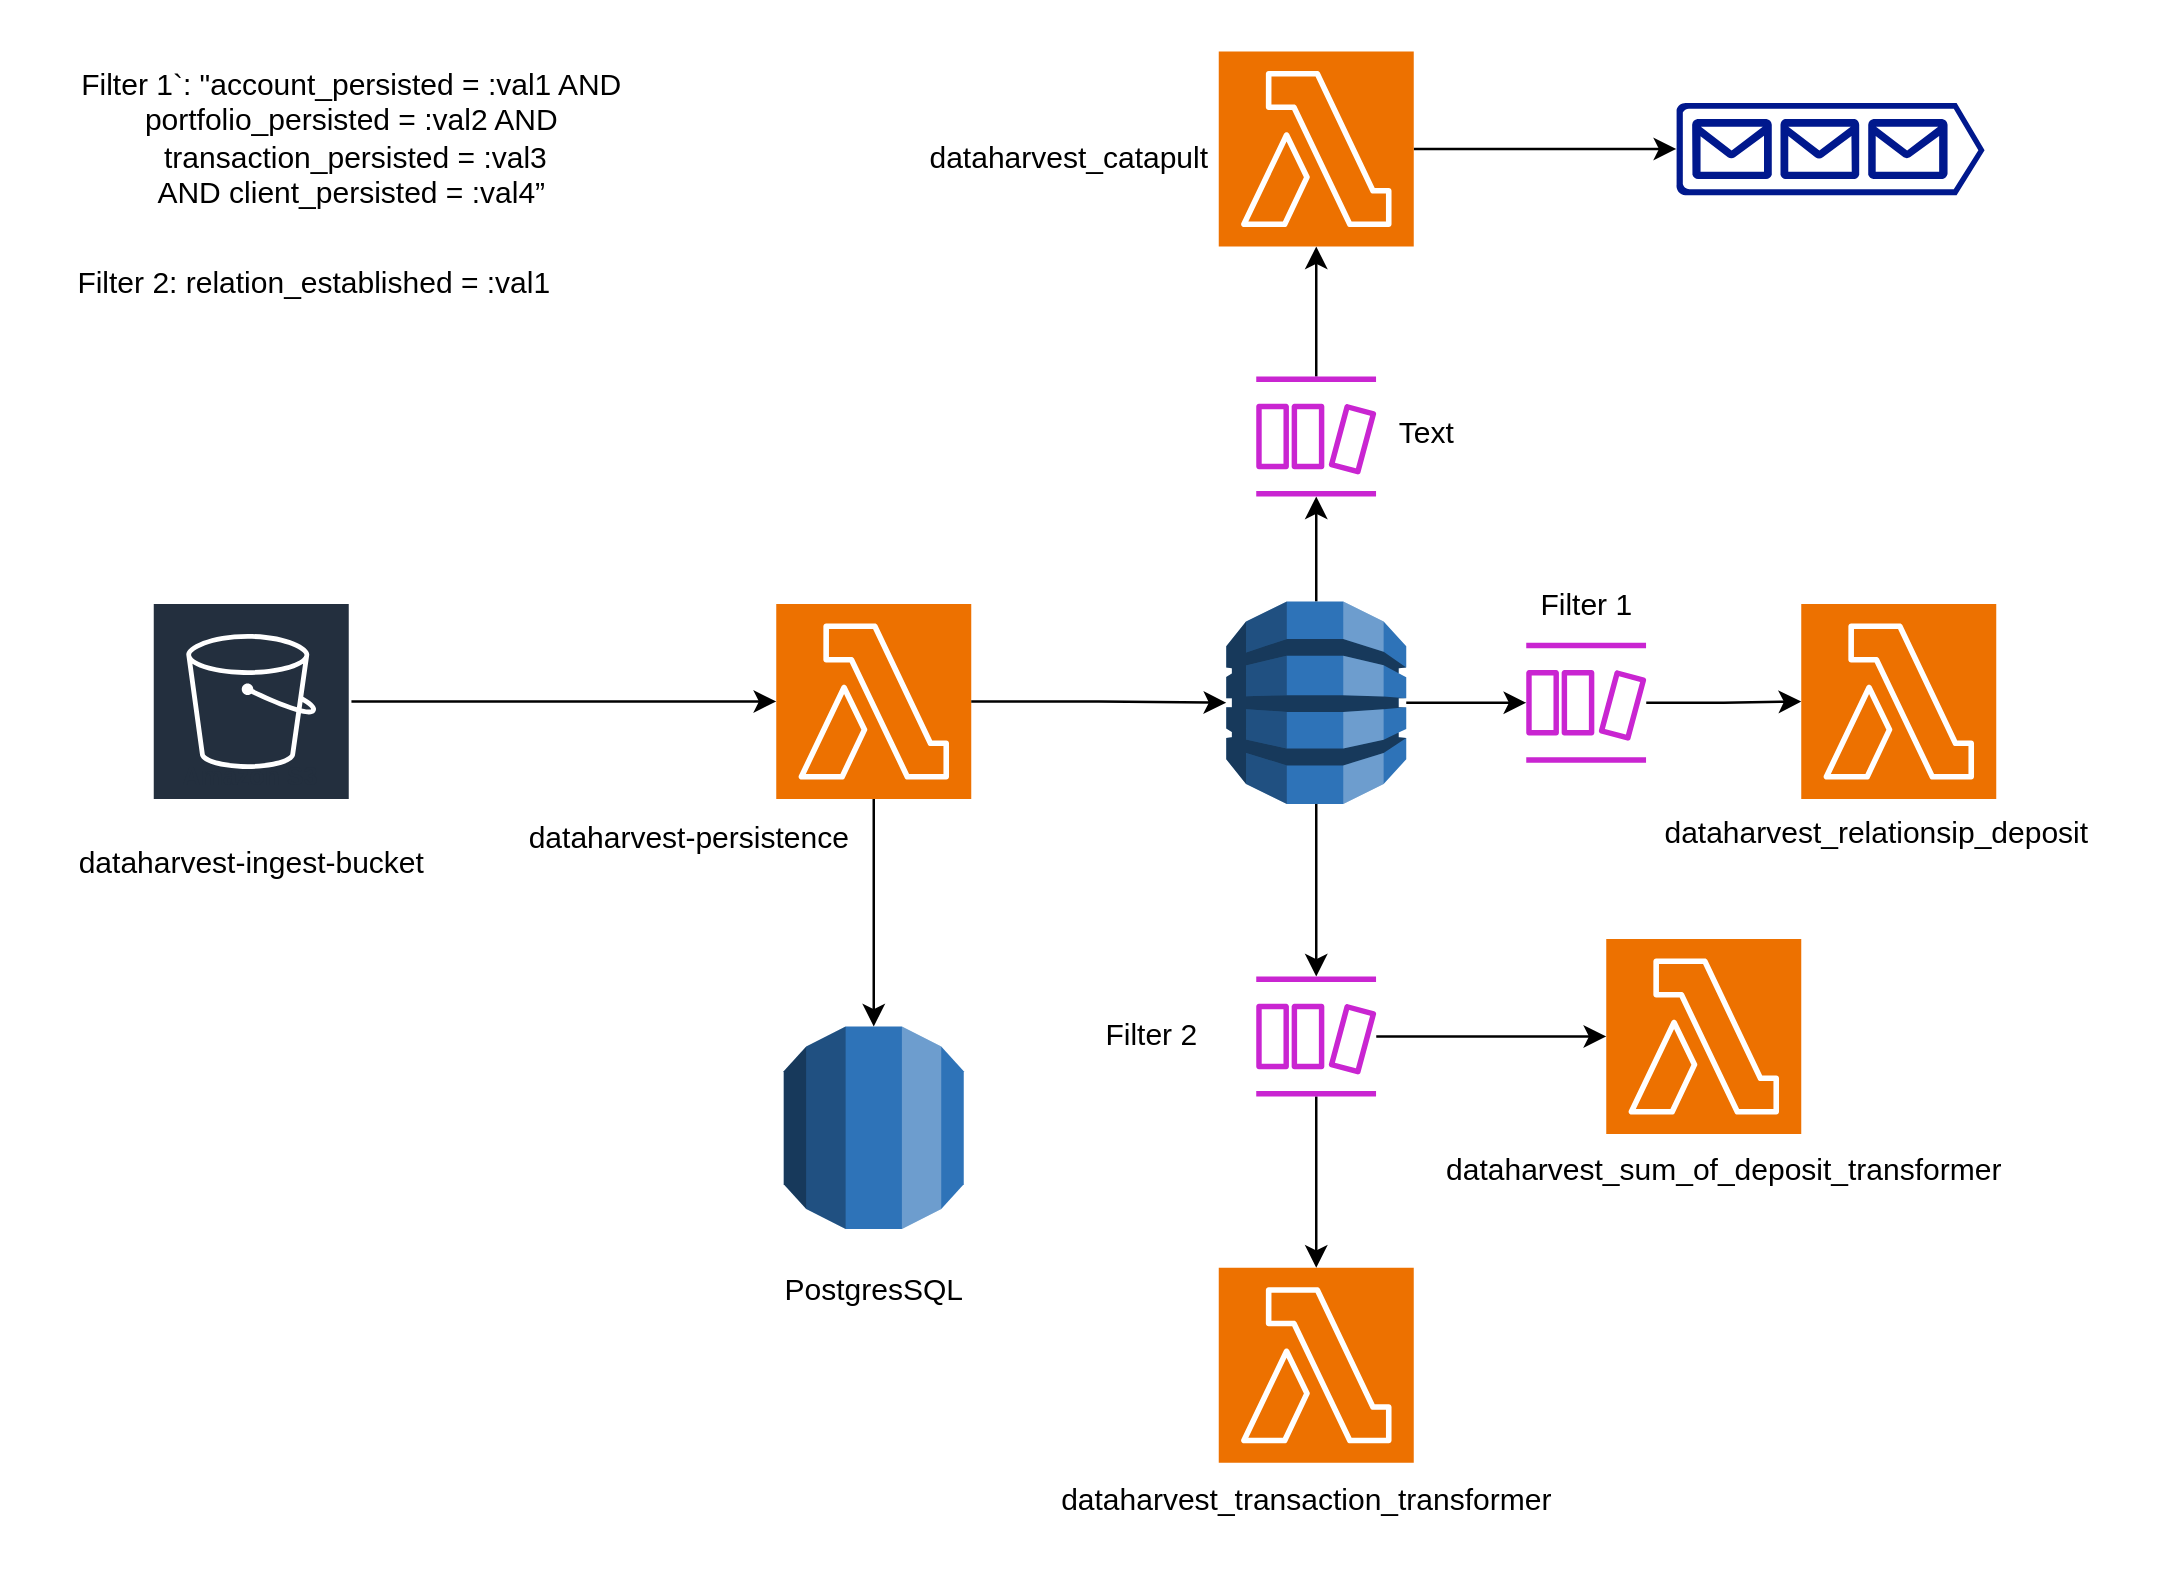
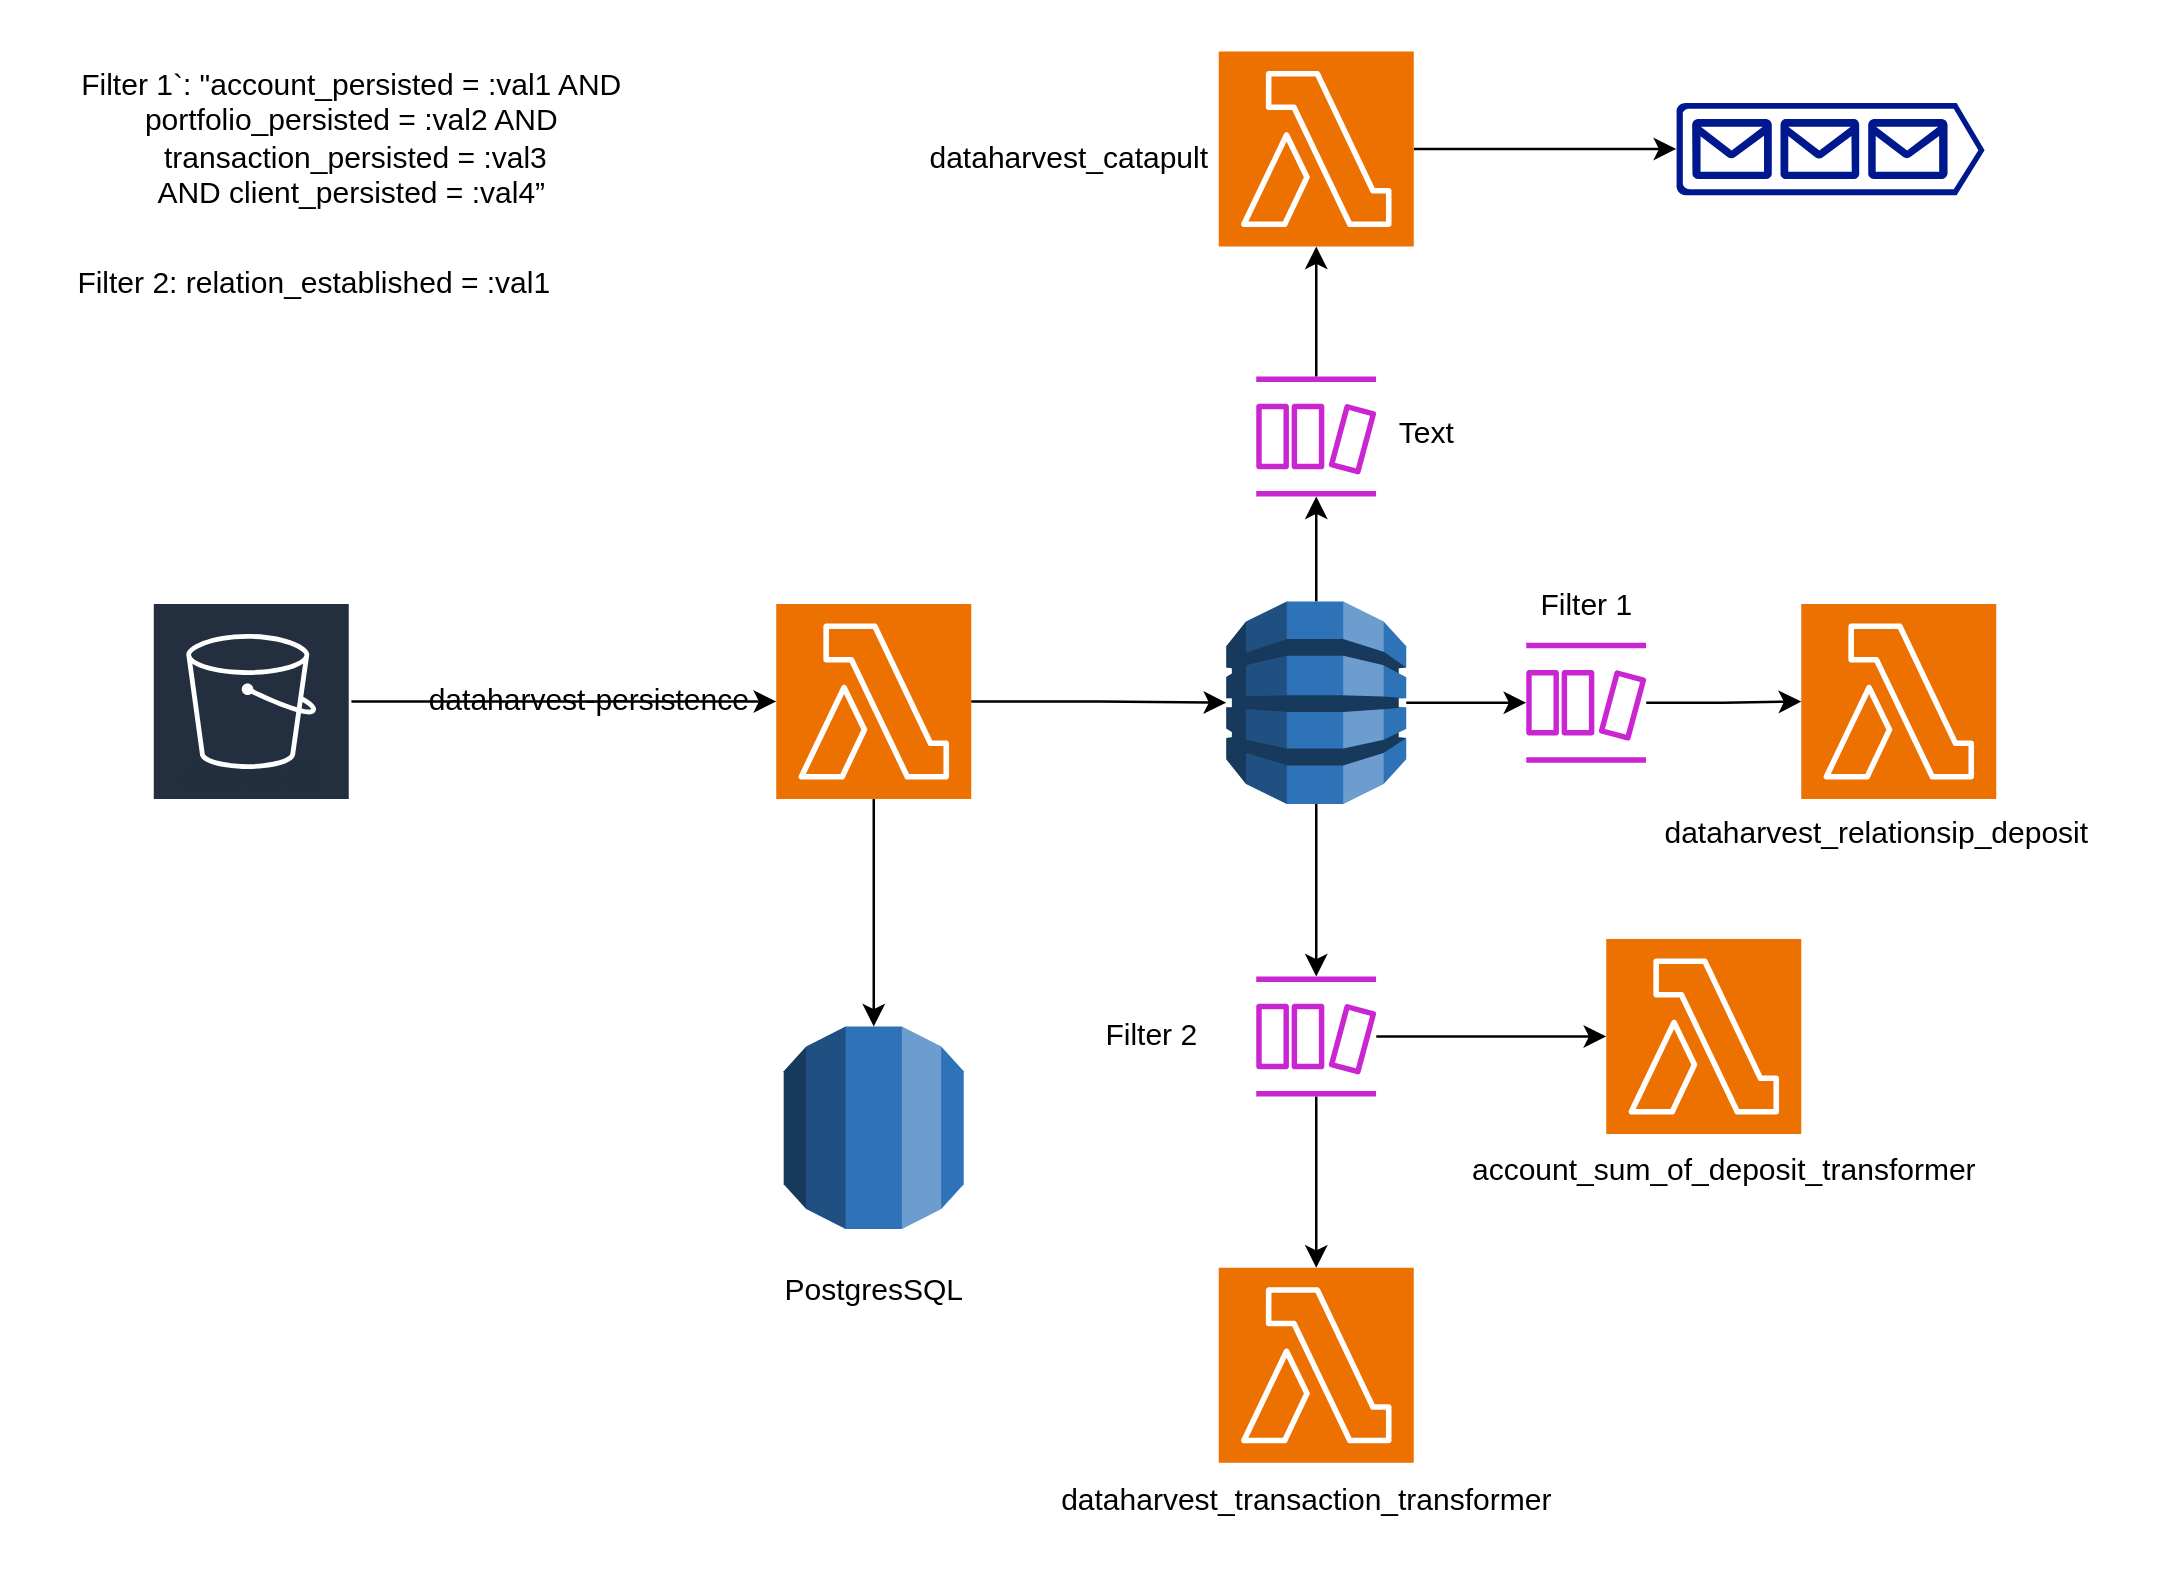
(689, 839) -> (589, 701)
(251, 864) -> none
(1725, 1171) -> (1725, 1171)
